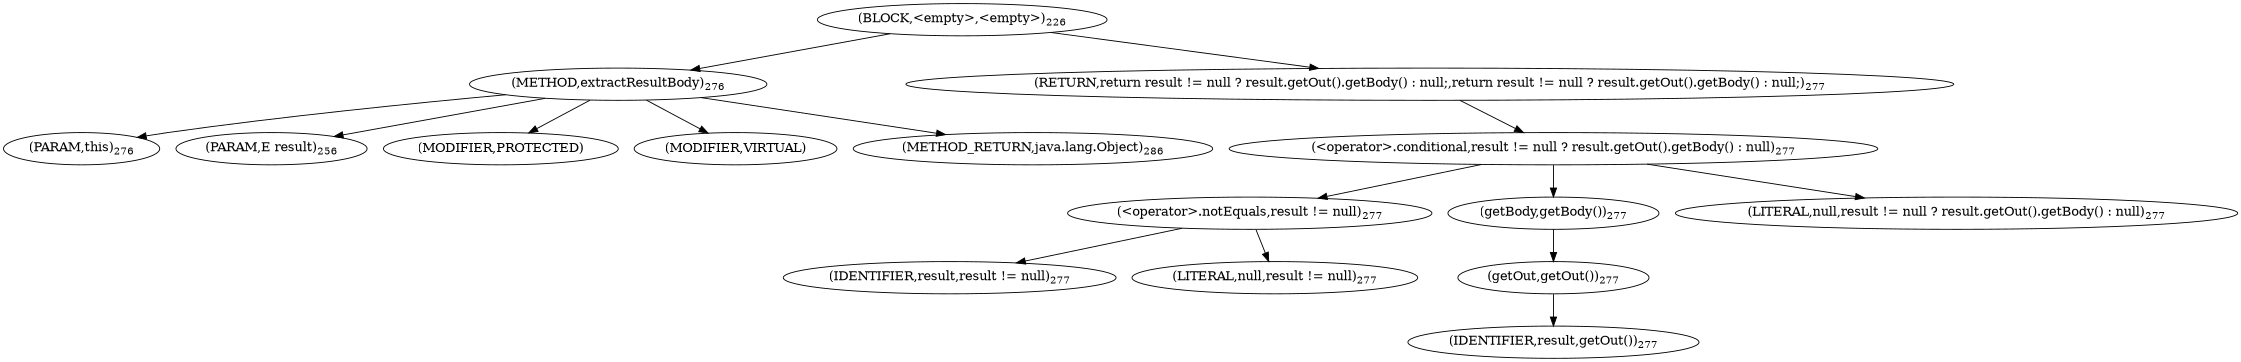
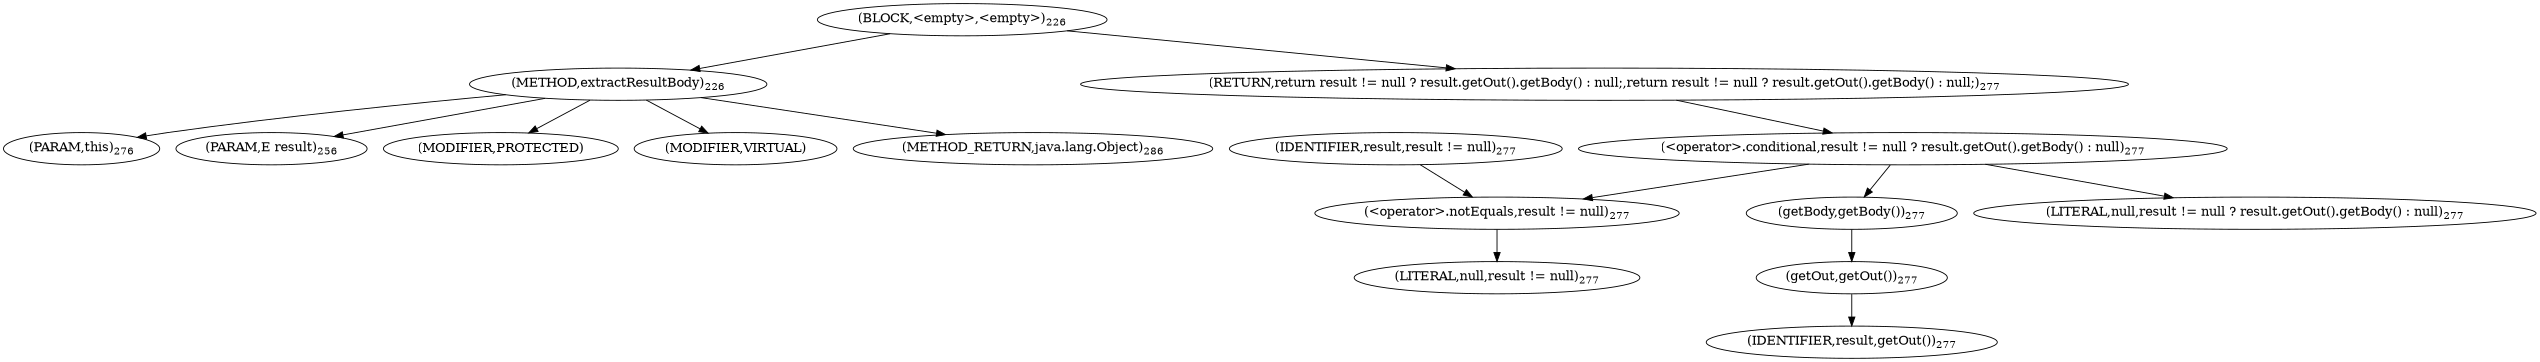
(715, 83) -> (715, 83)
(1104, 245) -> (1442, 179)
